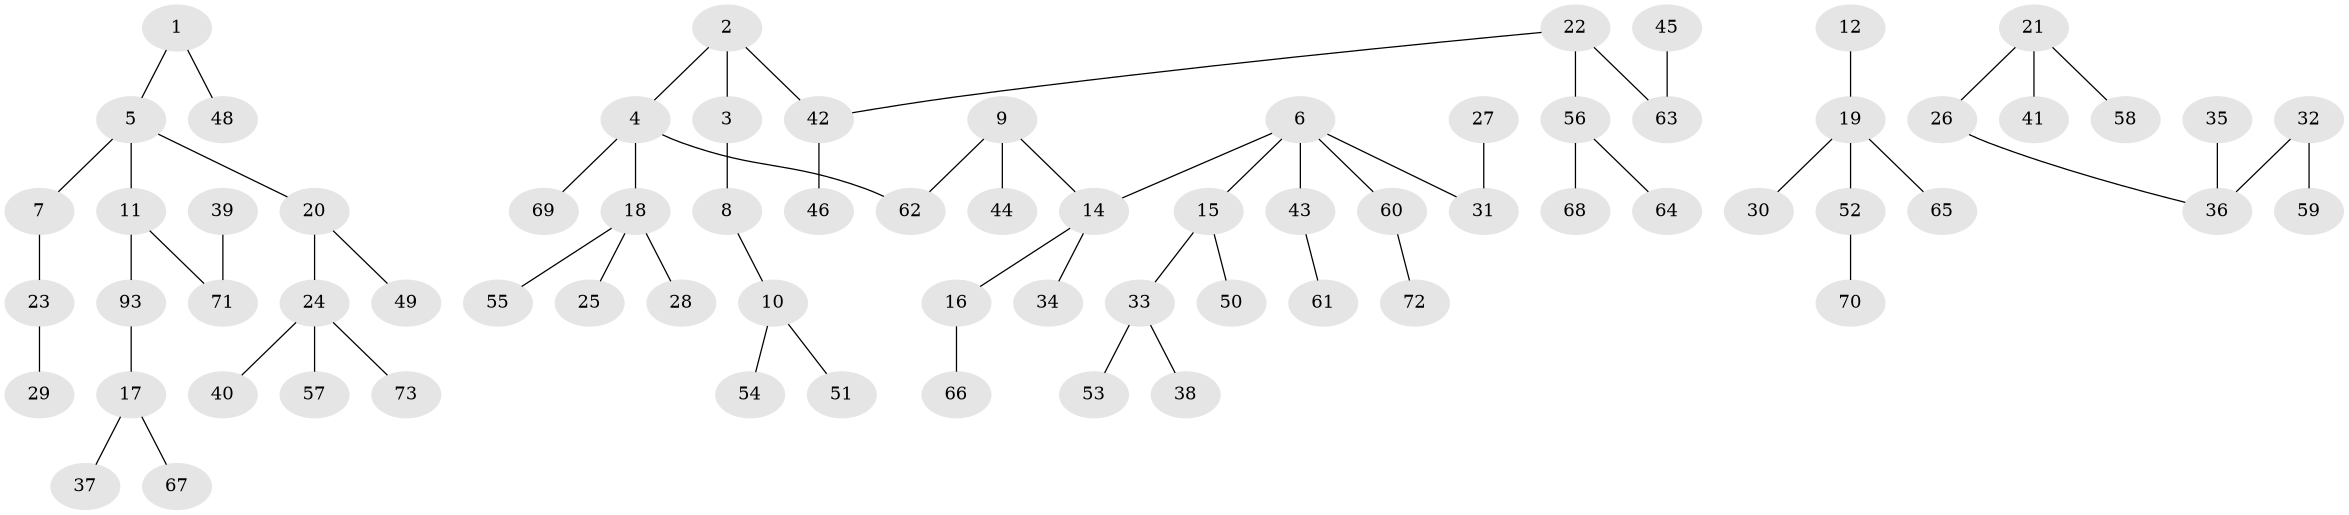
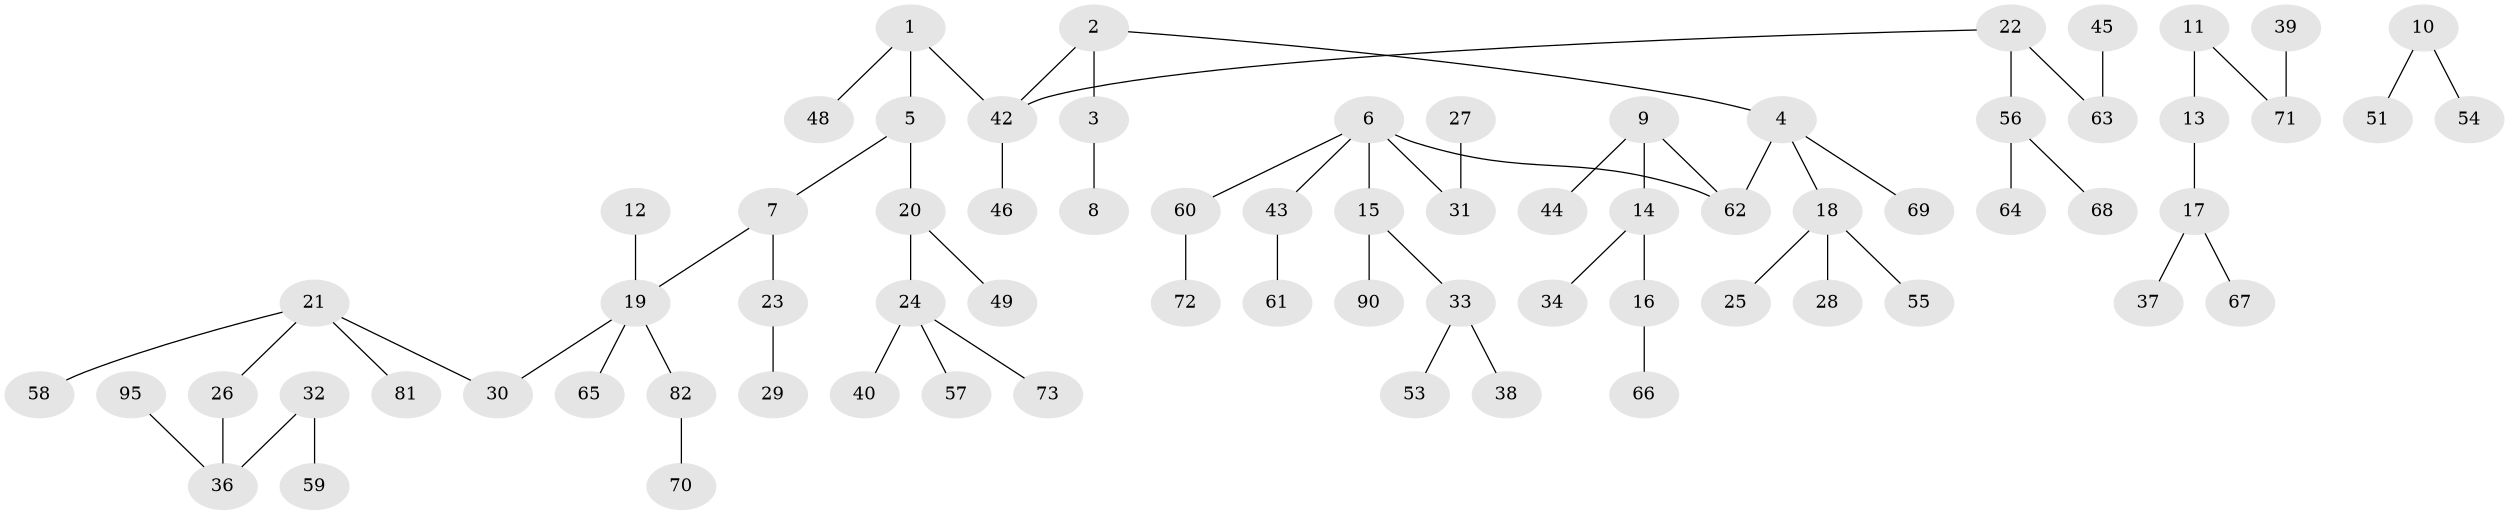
none -> (956, 74)
(2034, 120) -> (406, 395)
(2217, 120) -> (131, 395)
(131, 166) -> none
(1197, 166) -> (1553, 166)
(1851, 211) -> (681, 395)
none -> (704, 257)
(750, 257) -> none
(131, 303) -> (2194, 120)
(1232, 303) -> (1369, 303)
none -> (406, 349)
